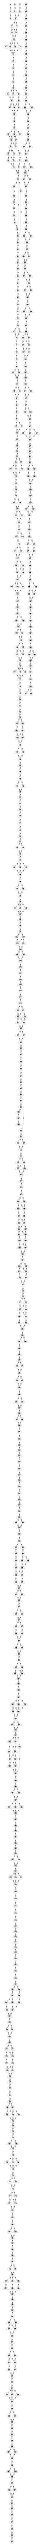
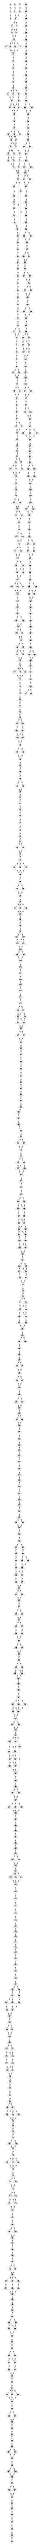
none -> (21, 540)
(23, 1118) -> (19, 1127)
